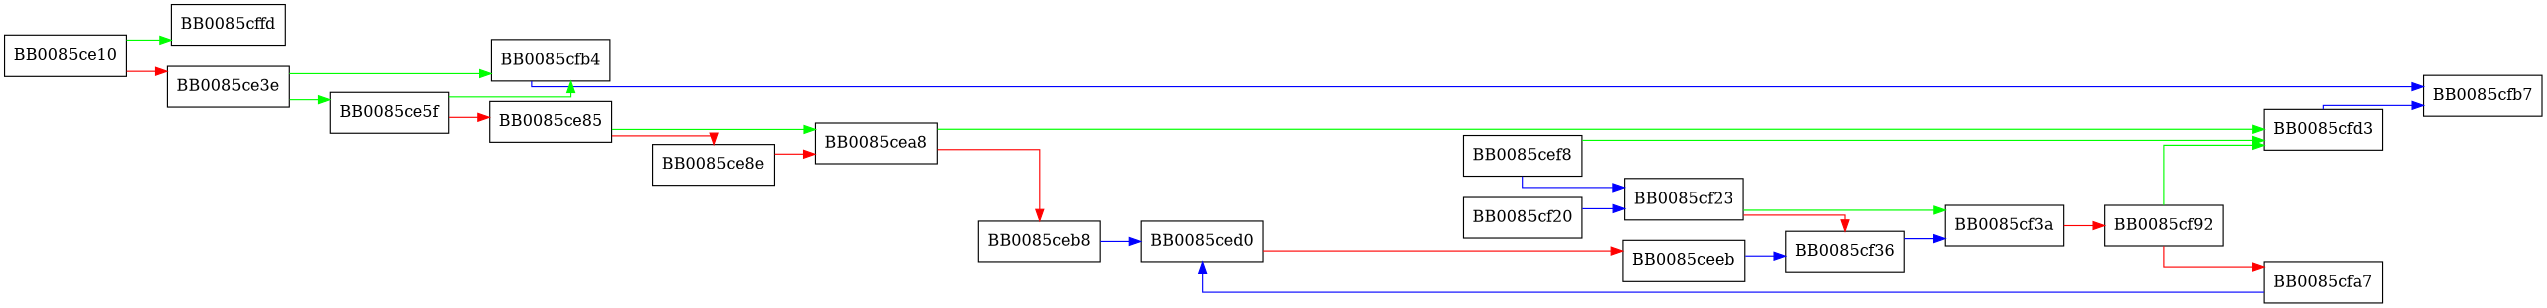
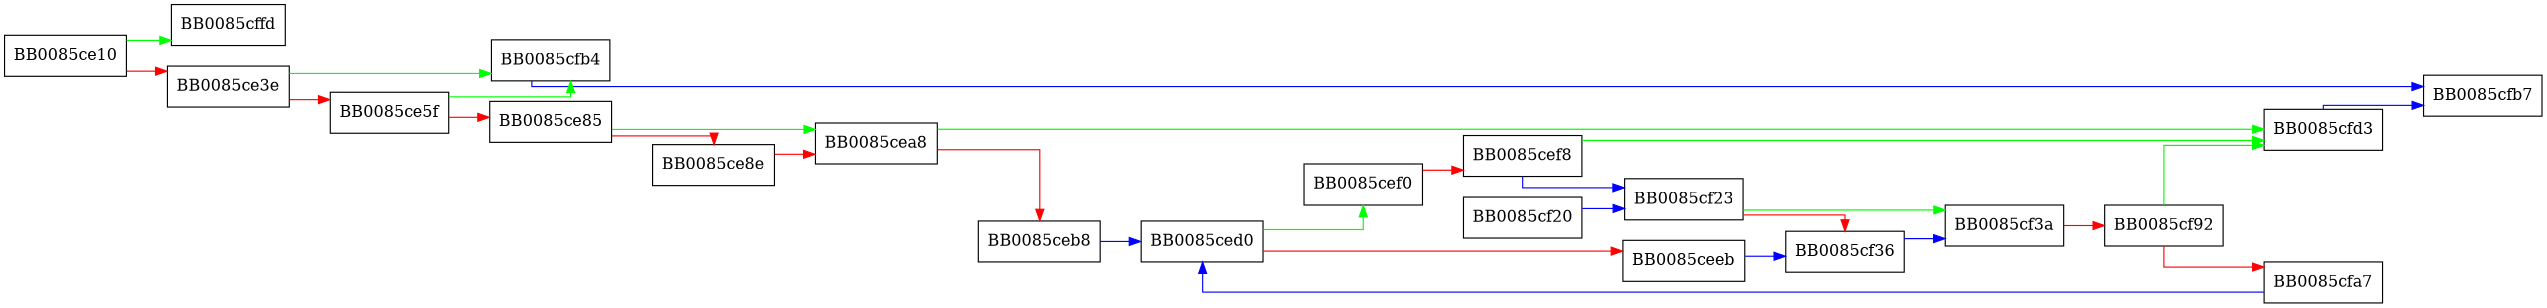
(304, 100) -> (304, 100)
none -> (1363, 184)
